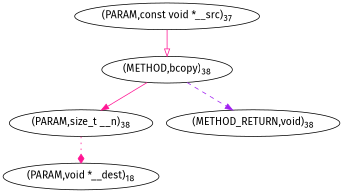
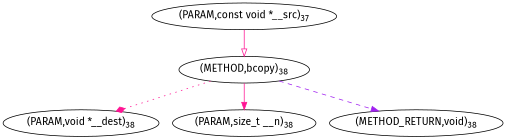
(81, 145) -> (168, 95)
(130, 175) -> (130, 122)
